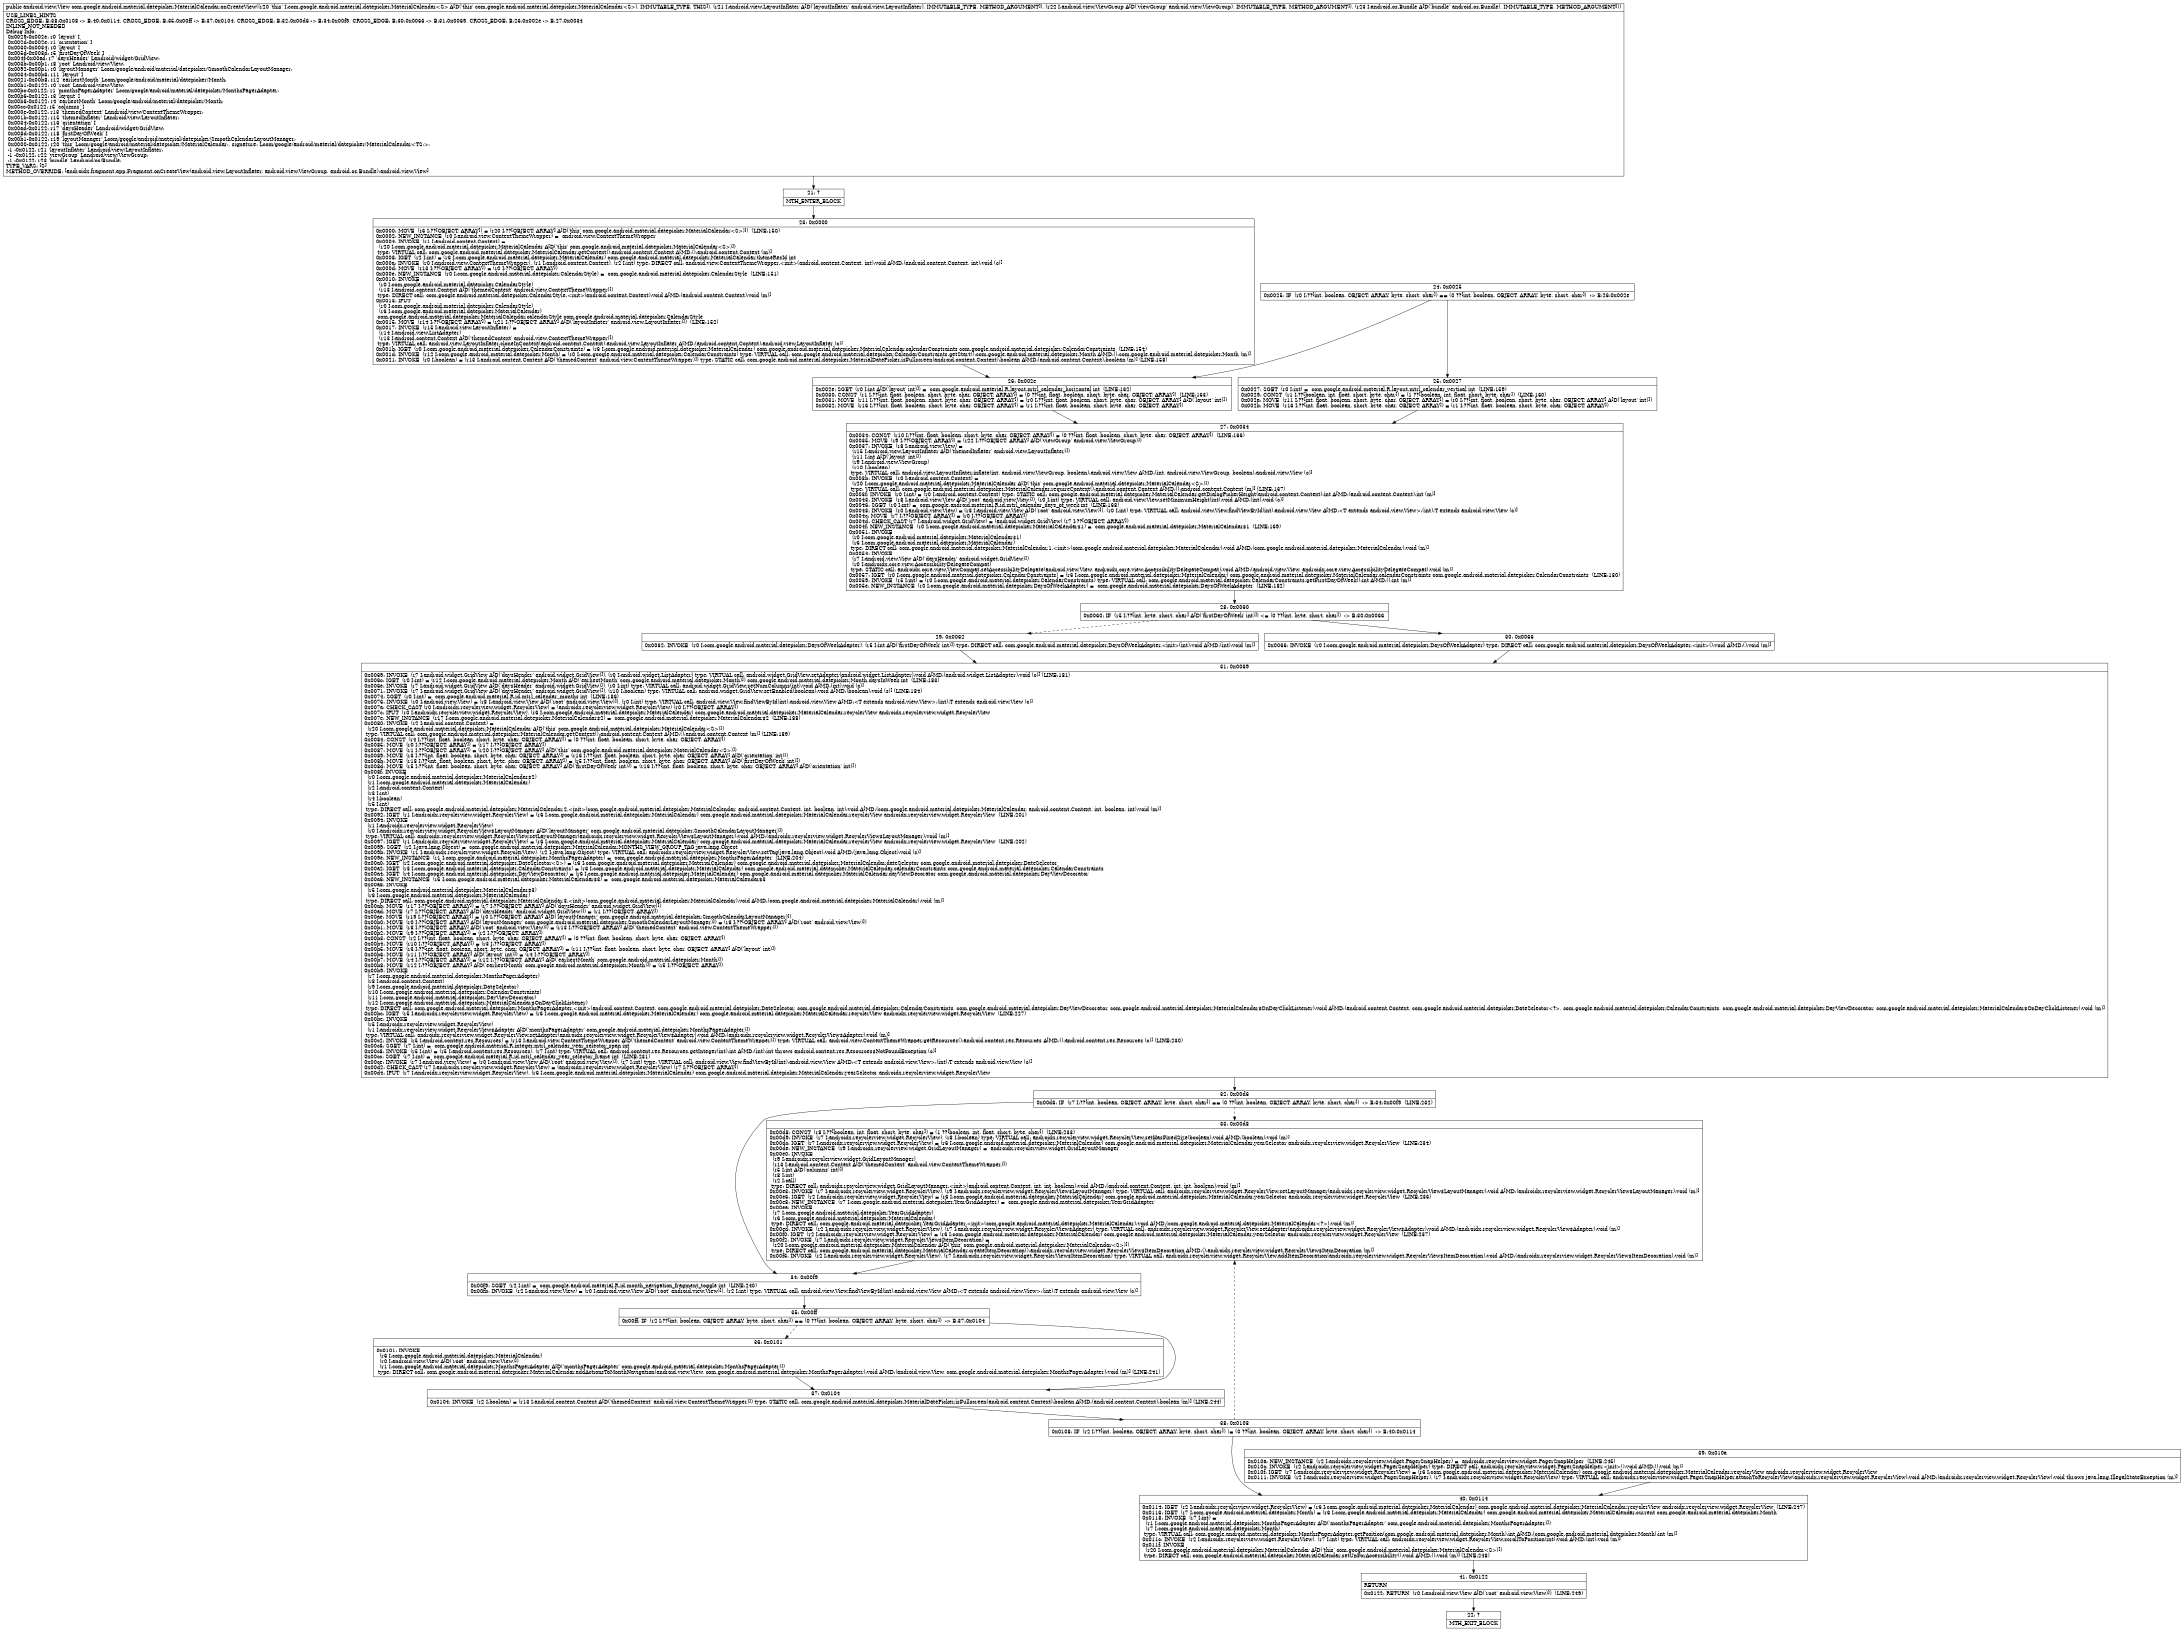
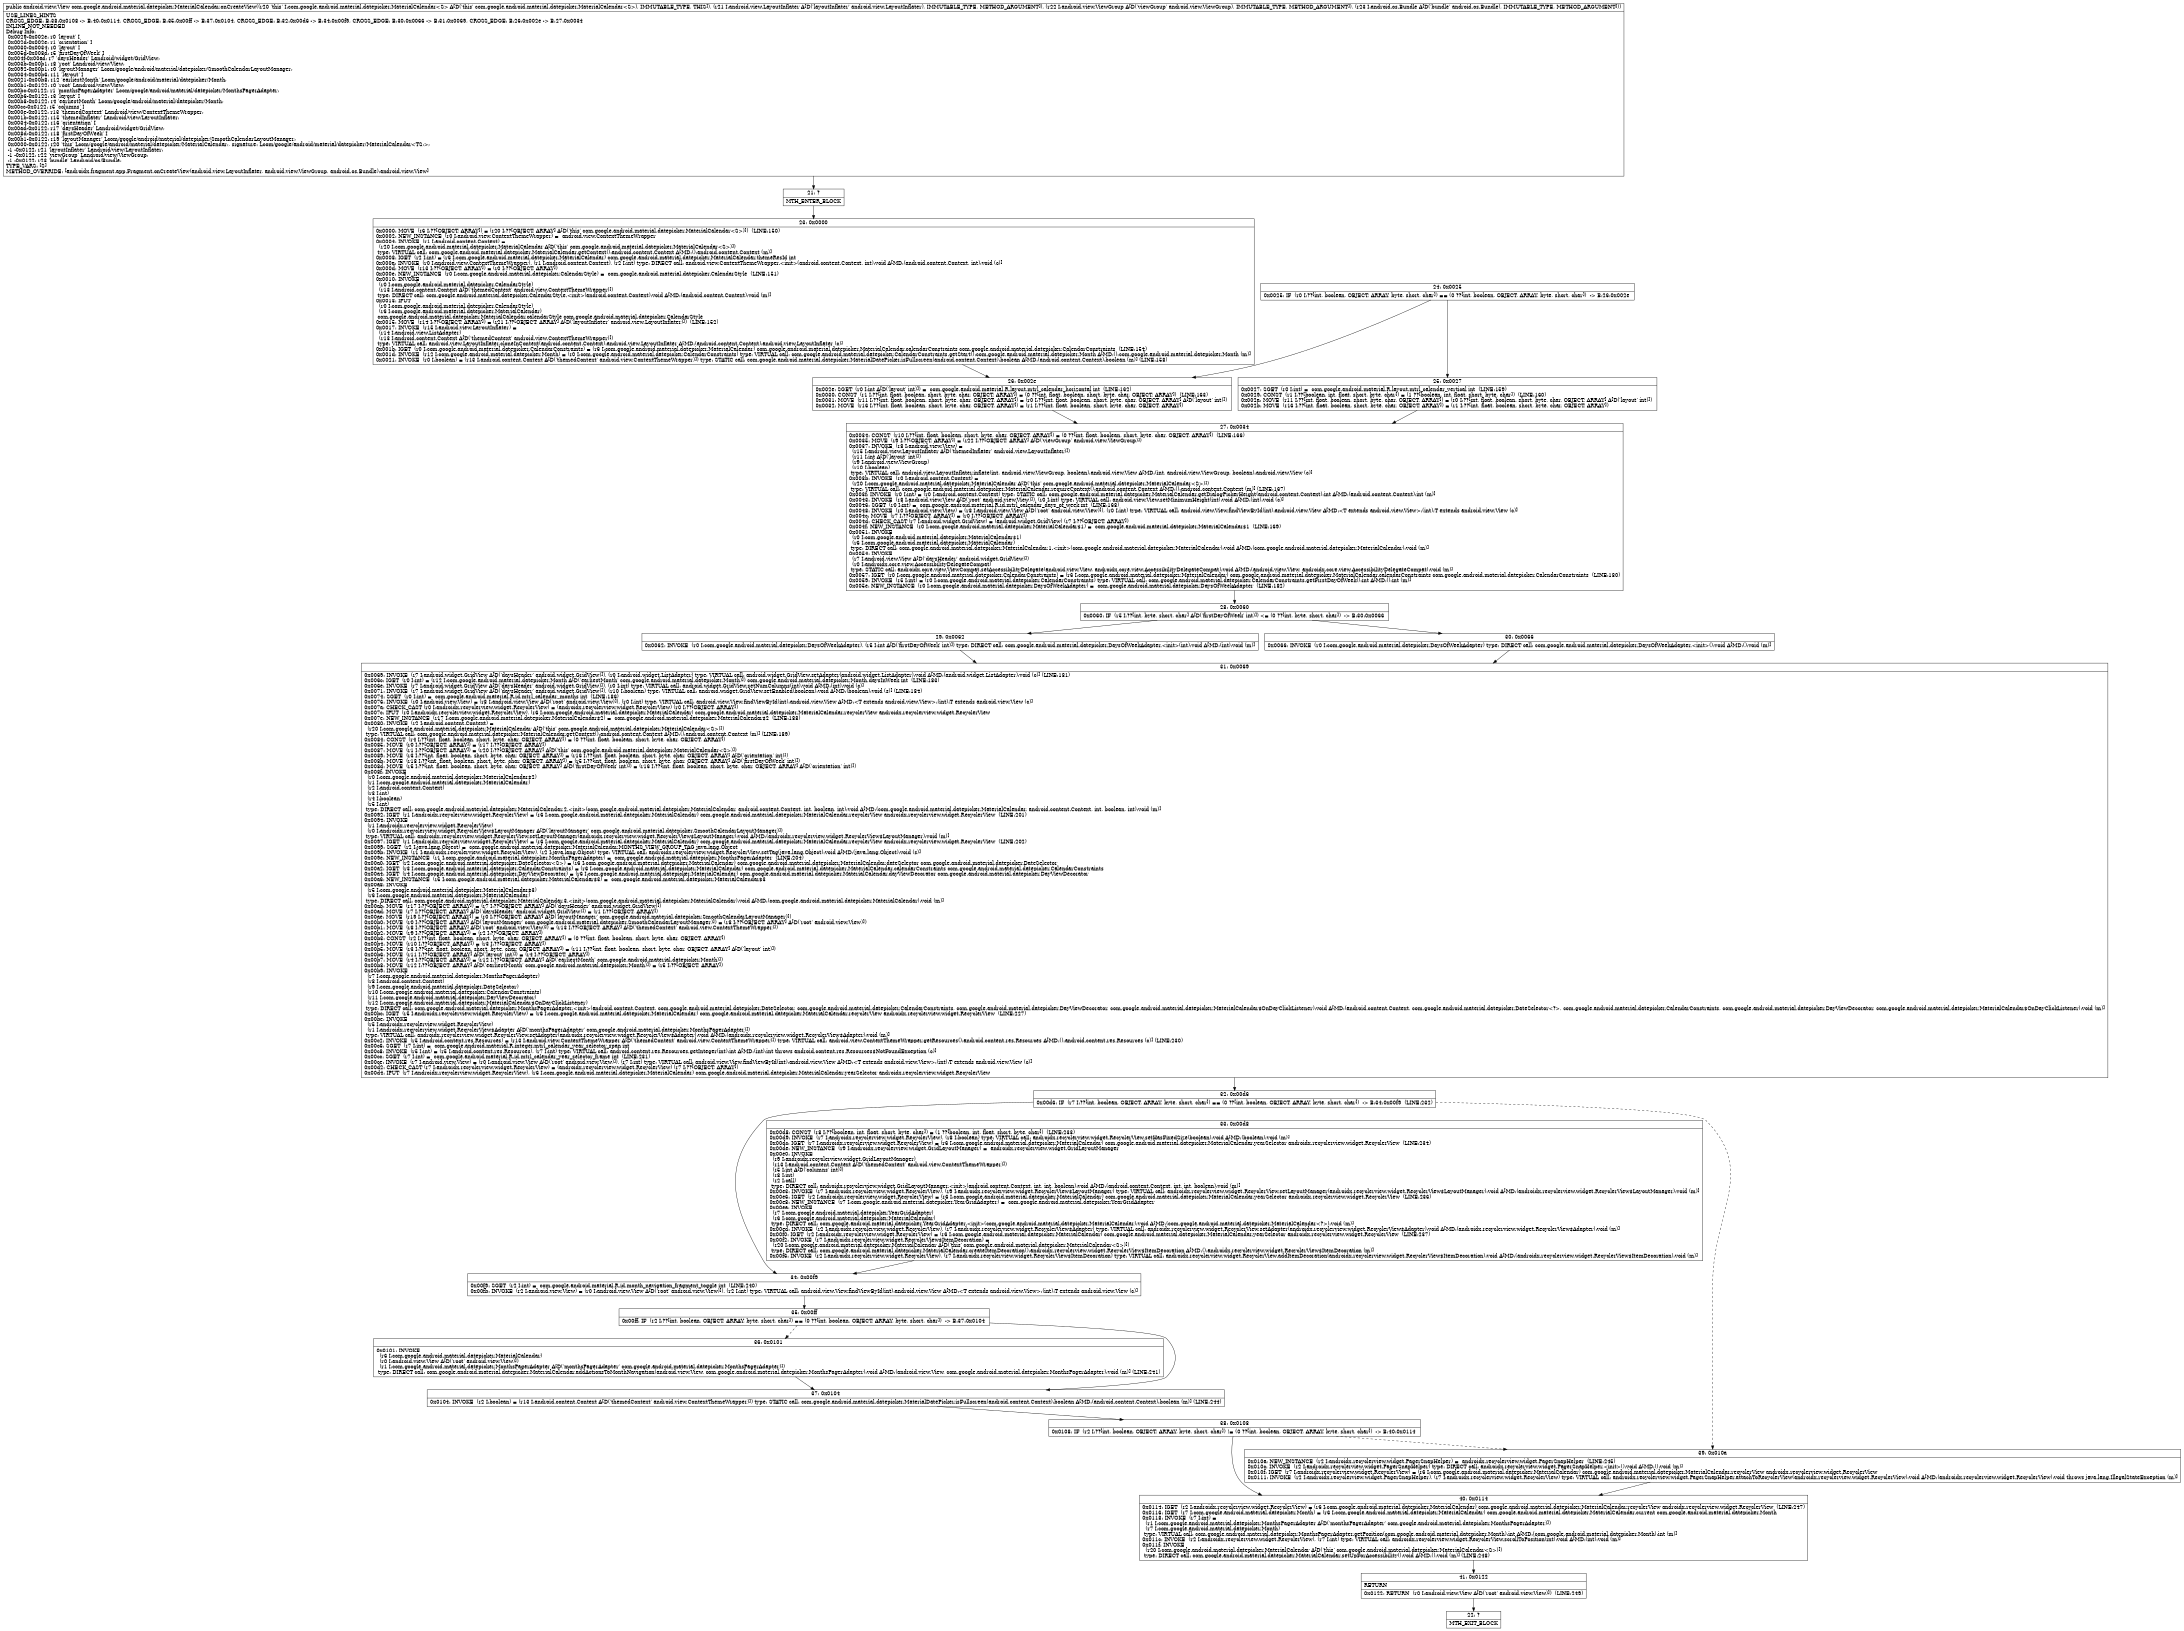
(1094, 627) -> (1094, 627)
(1235, 1112) -> (1724, 1146)
(1235, 1342) -> (1420, 1443)
